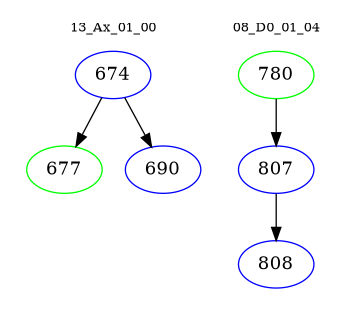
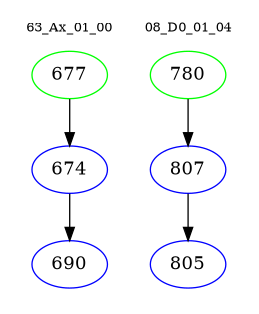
(114, 28) -> (70, 28)
(92, 116) -> (70, 116)
(276, 264) -> (188, 264)
